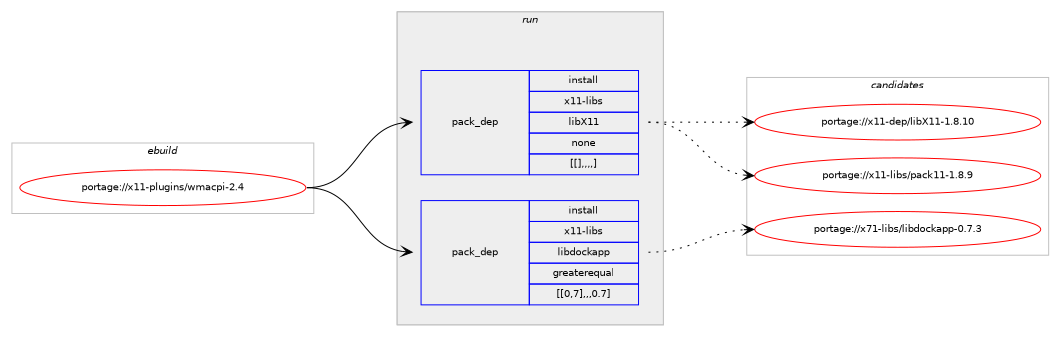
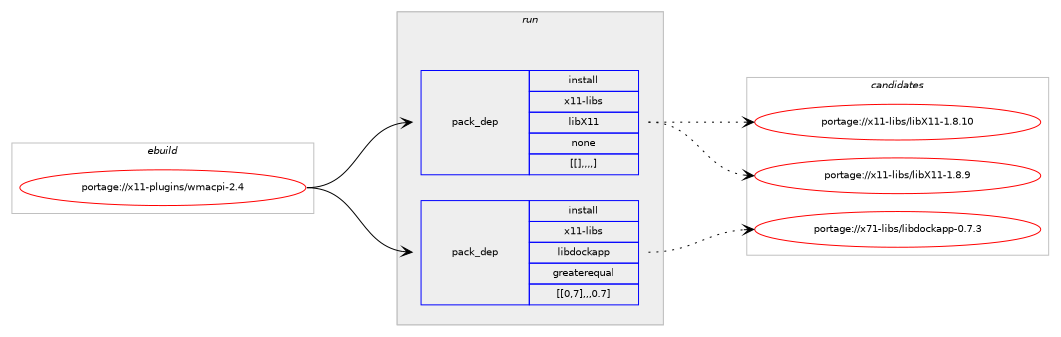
(898, 122) -> (898, 122)
(898, 176) -> (898, 176)
